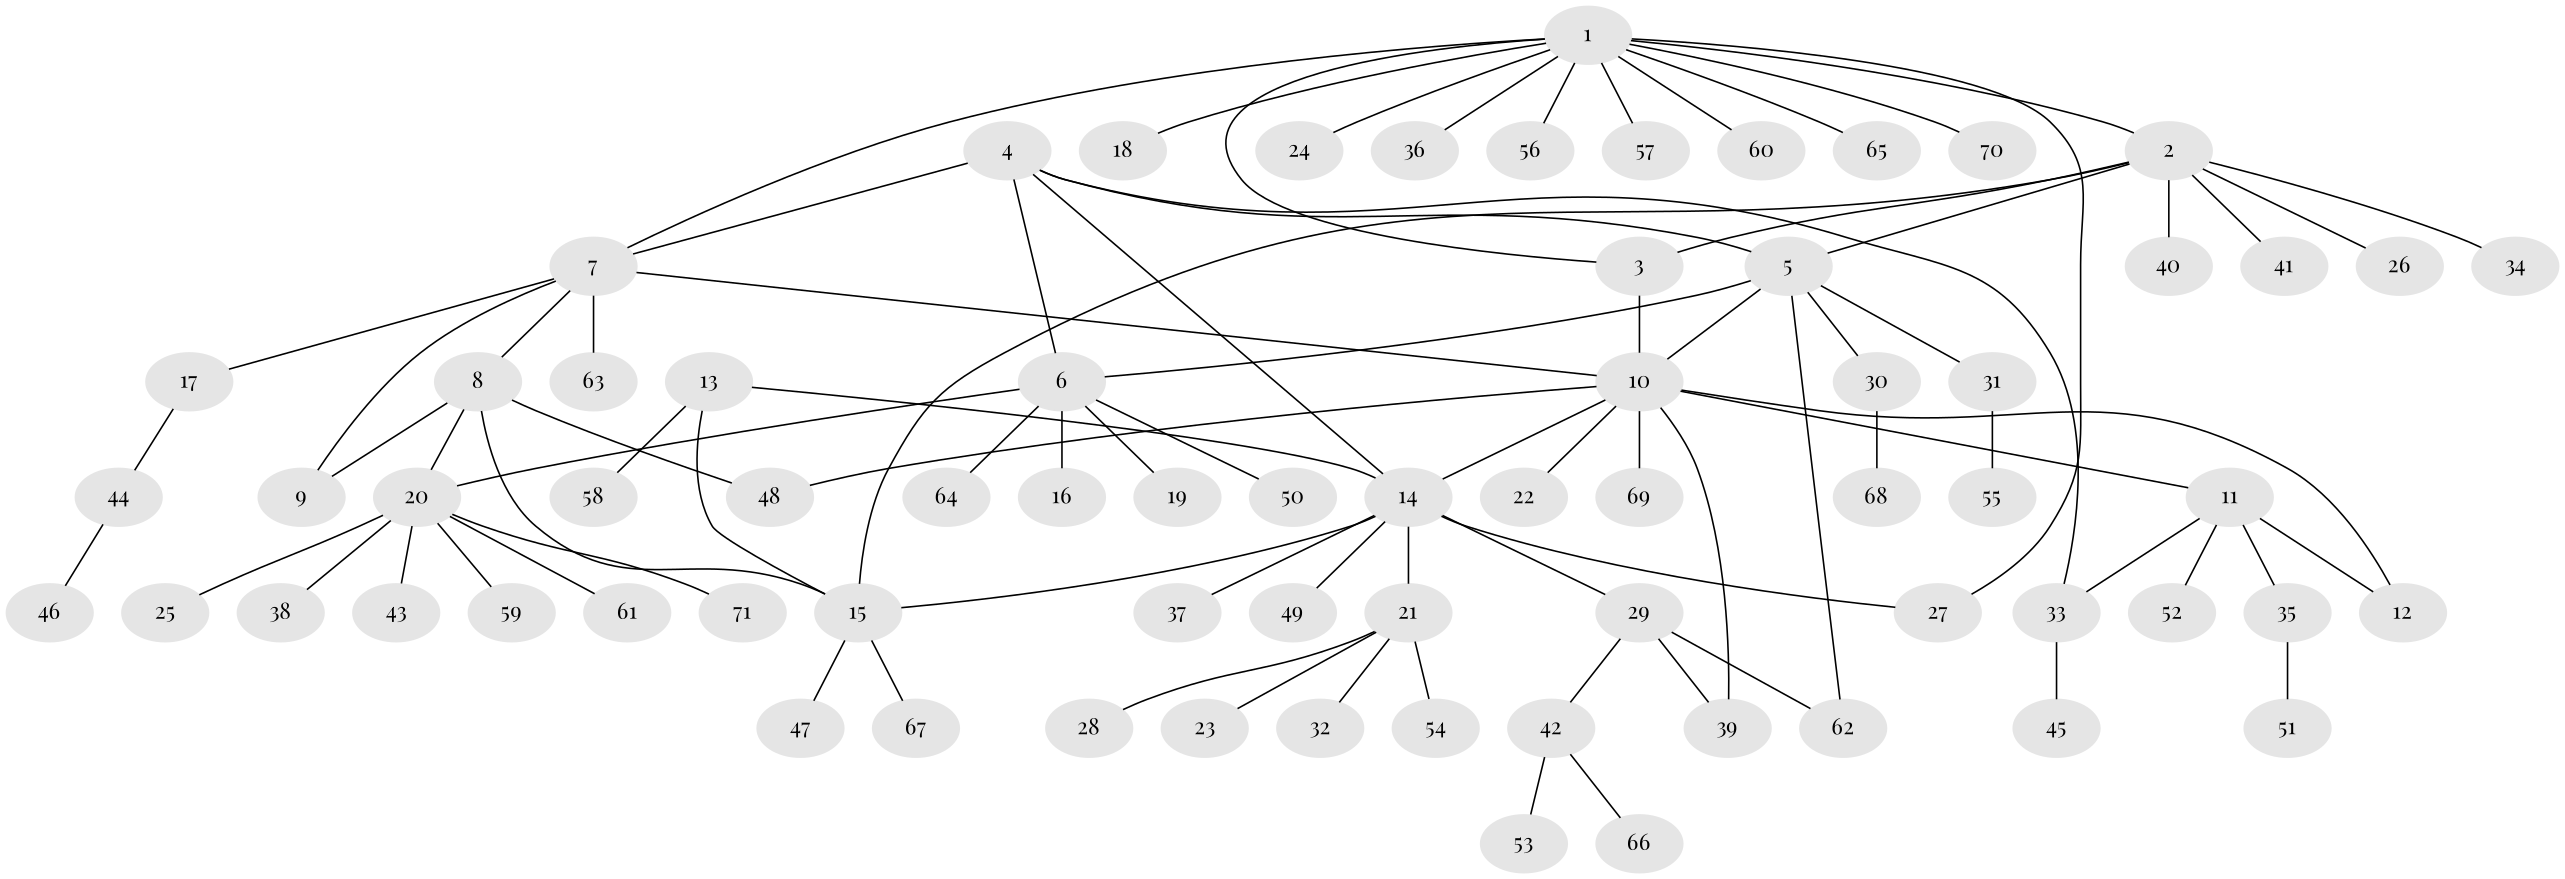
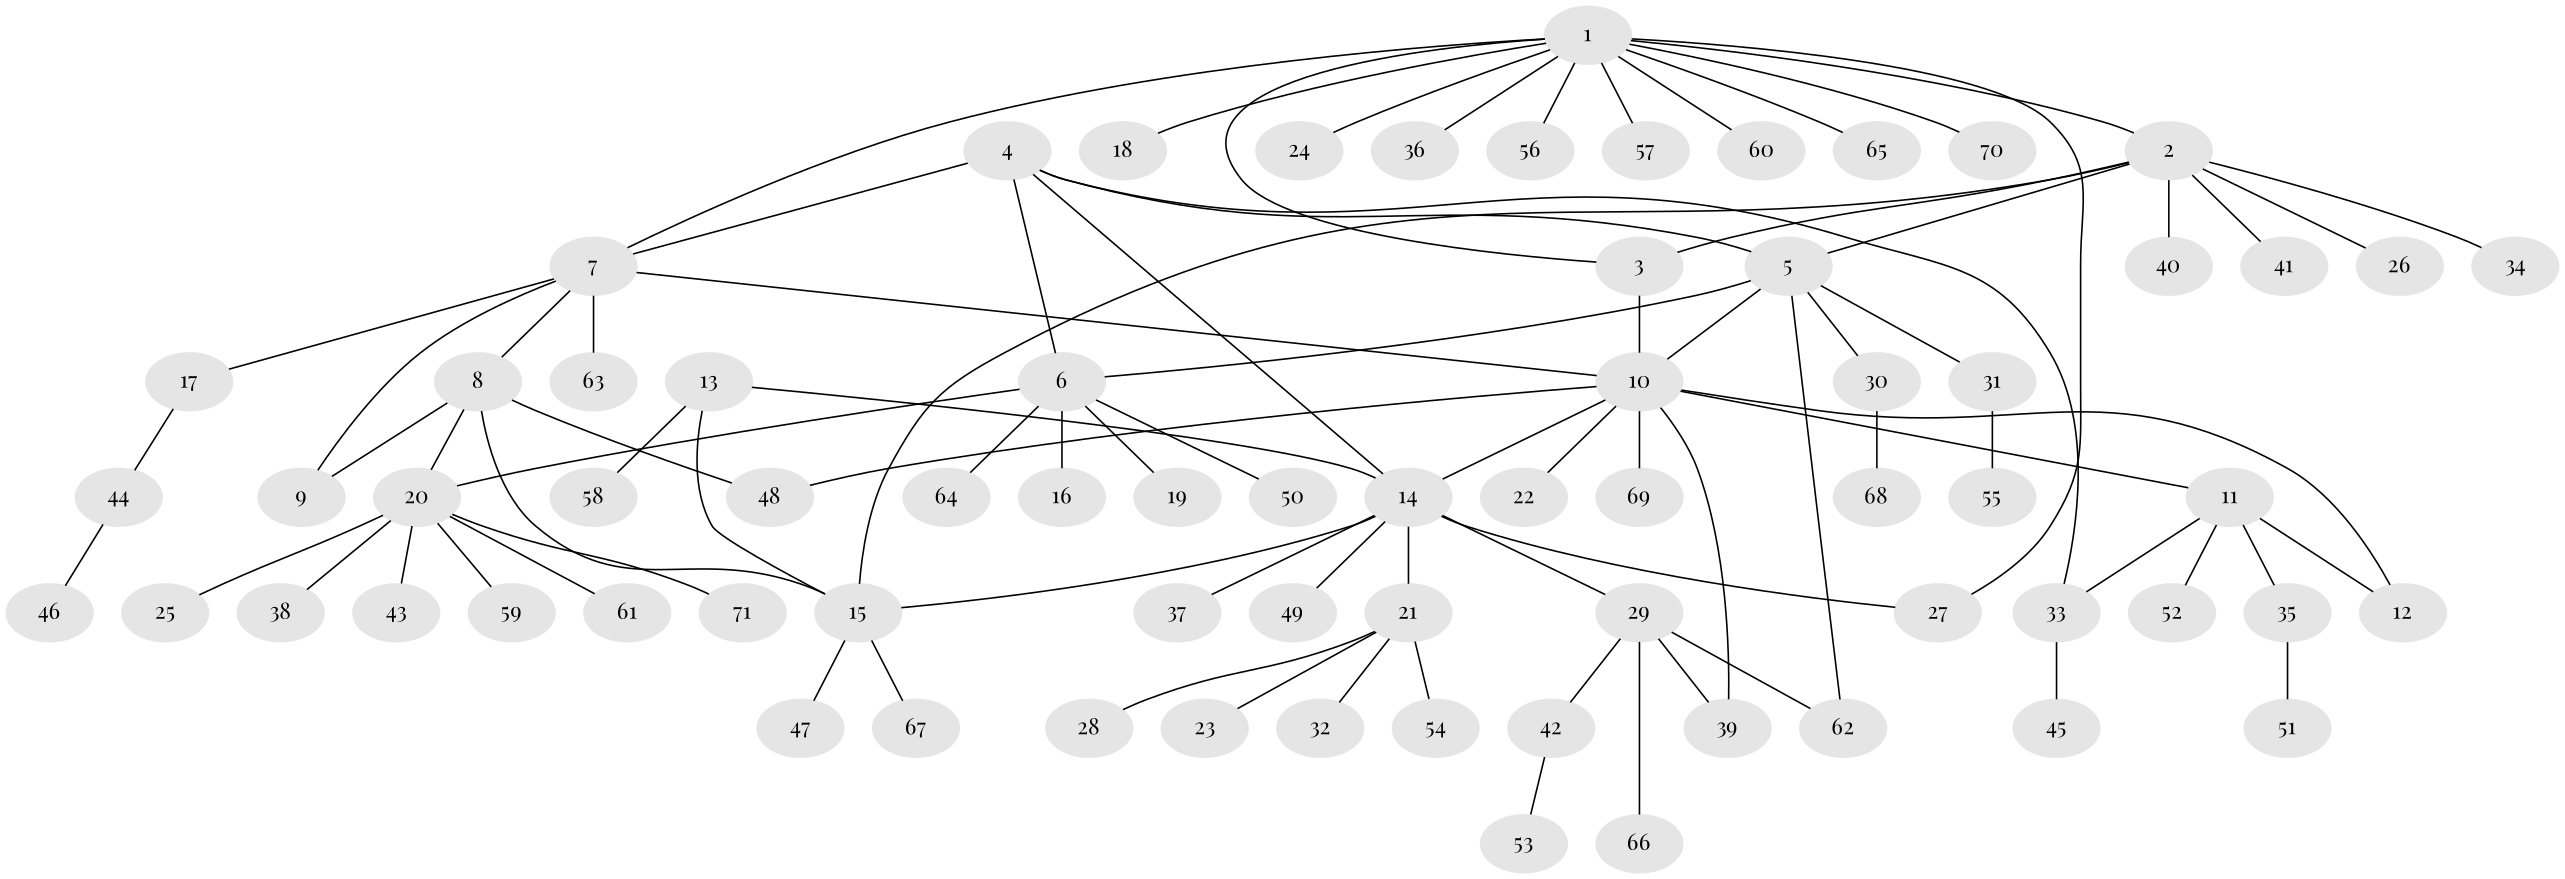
(1595, 786) -> (1639, 728)
